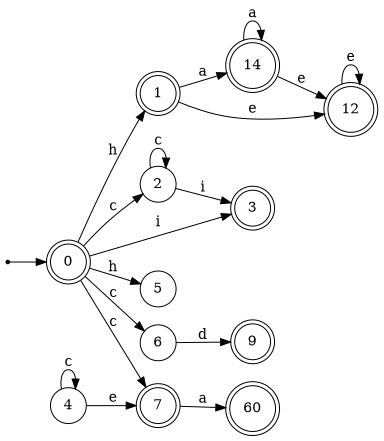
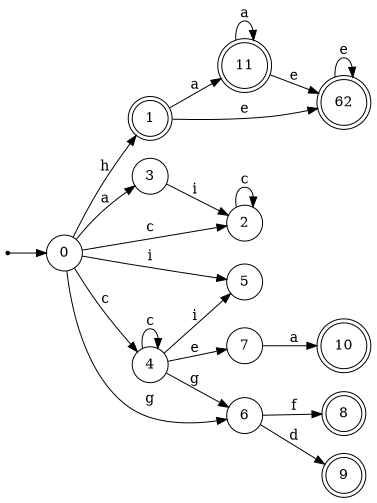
(253, 66) -> (245, 66)
(351, 109) -> (344, 102)
(198, 194) -> (193, 197)
(253, 208) -> (150, 176)
(158, 223) -> (105, 199)
(68, 262) -> (64, 253)
(113, 268) -> (150, 257)
(113, 293) -> (150, 399)
none -> (193, 327)
(111, 330) -> (101, 307)
none -> (193, 388)
(158, 406) -> (245, 346)
(253, 409) -> (344, 346)
none -> (344, 414)
